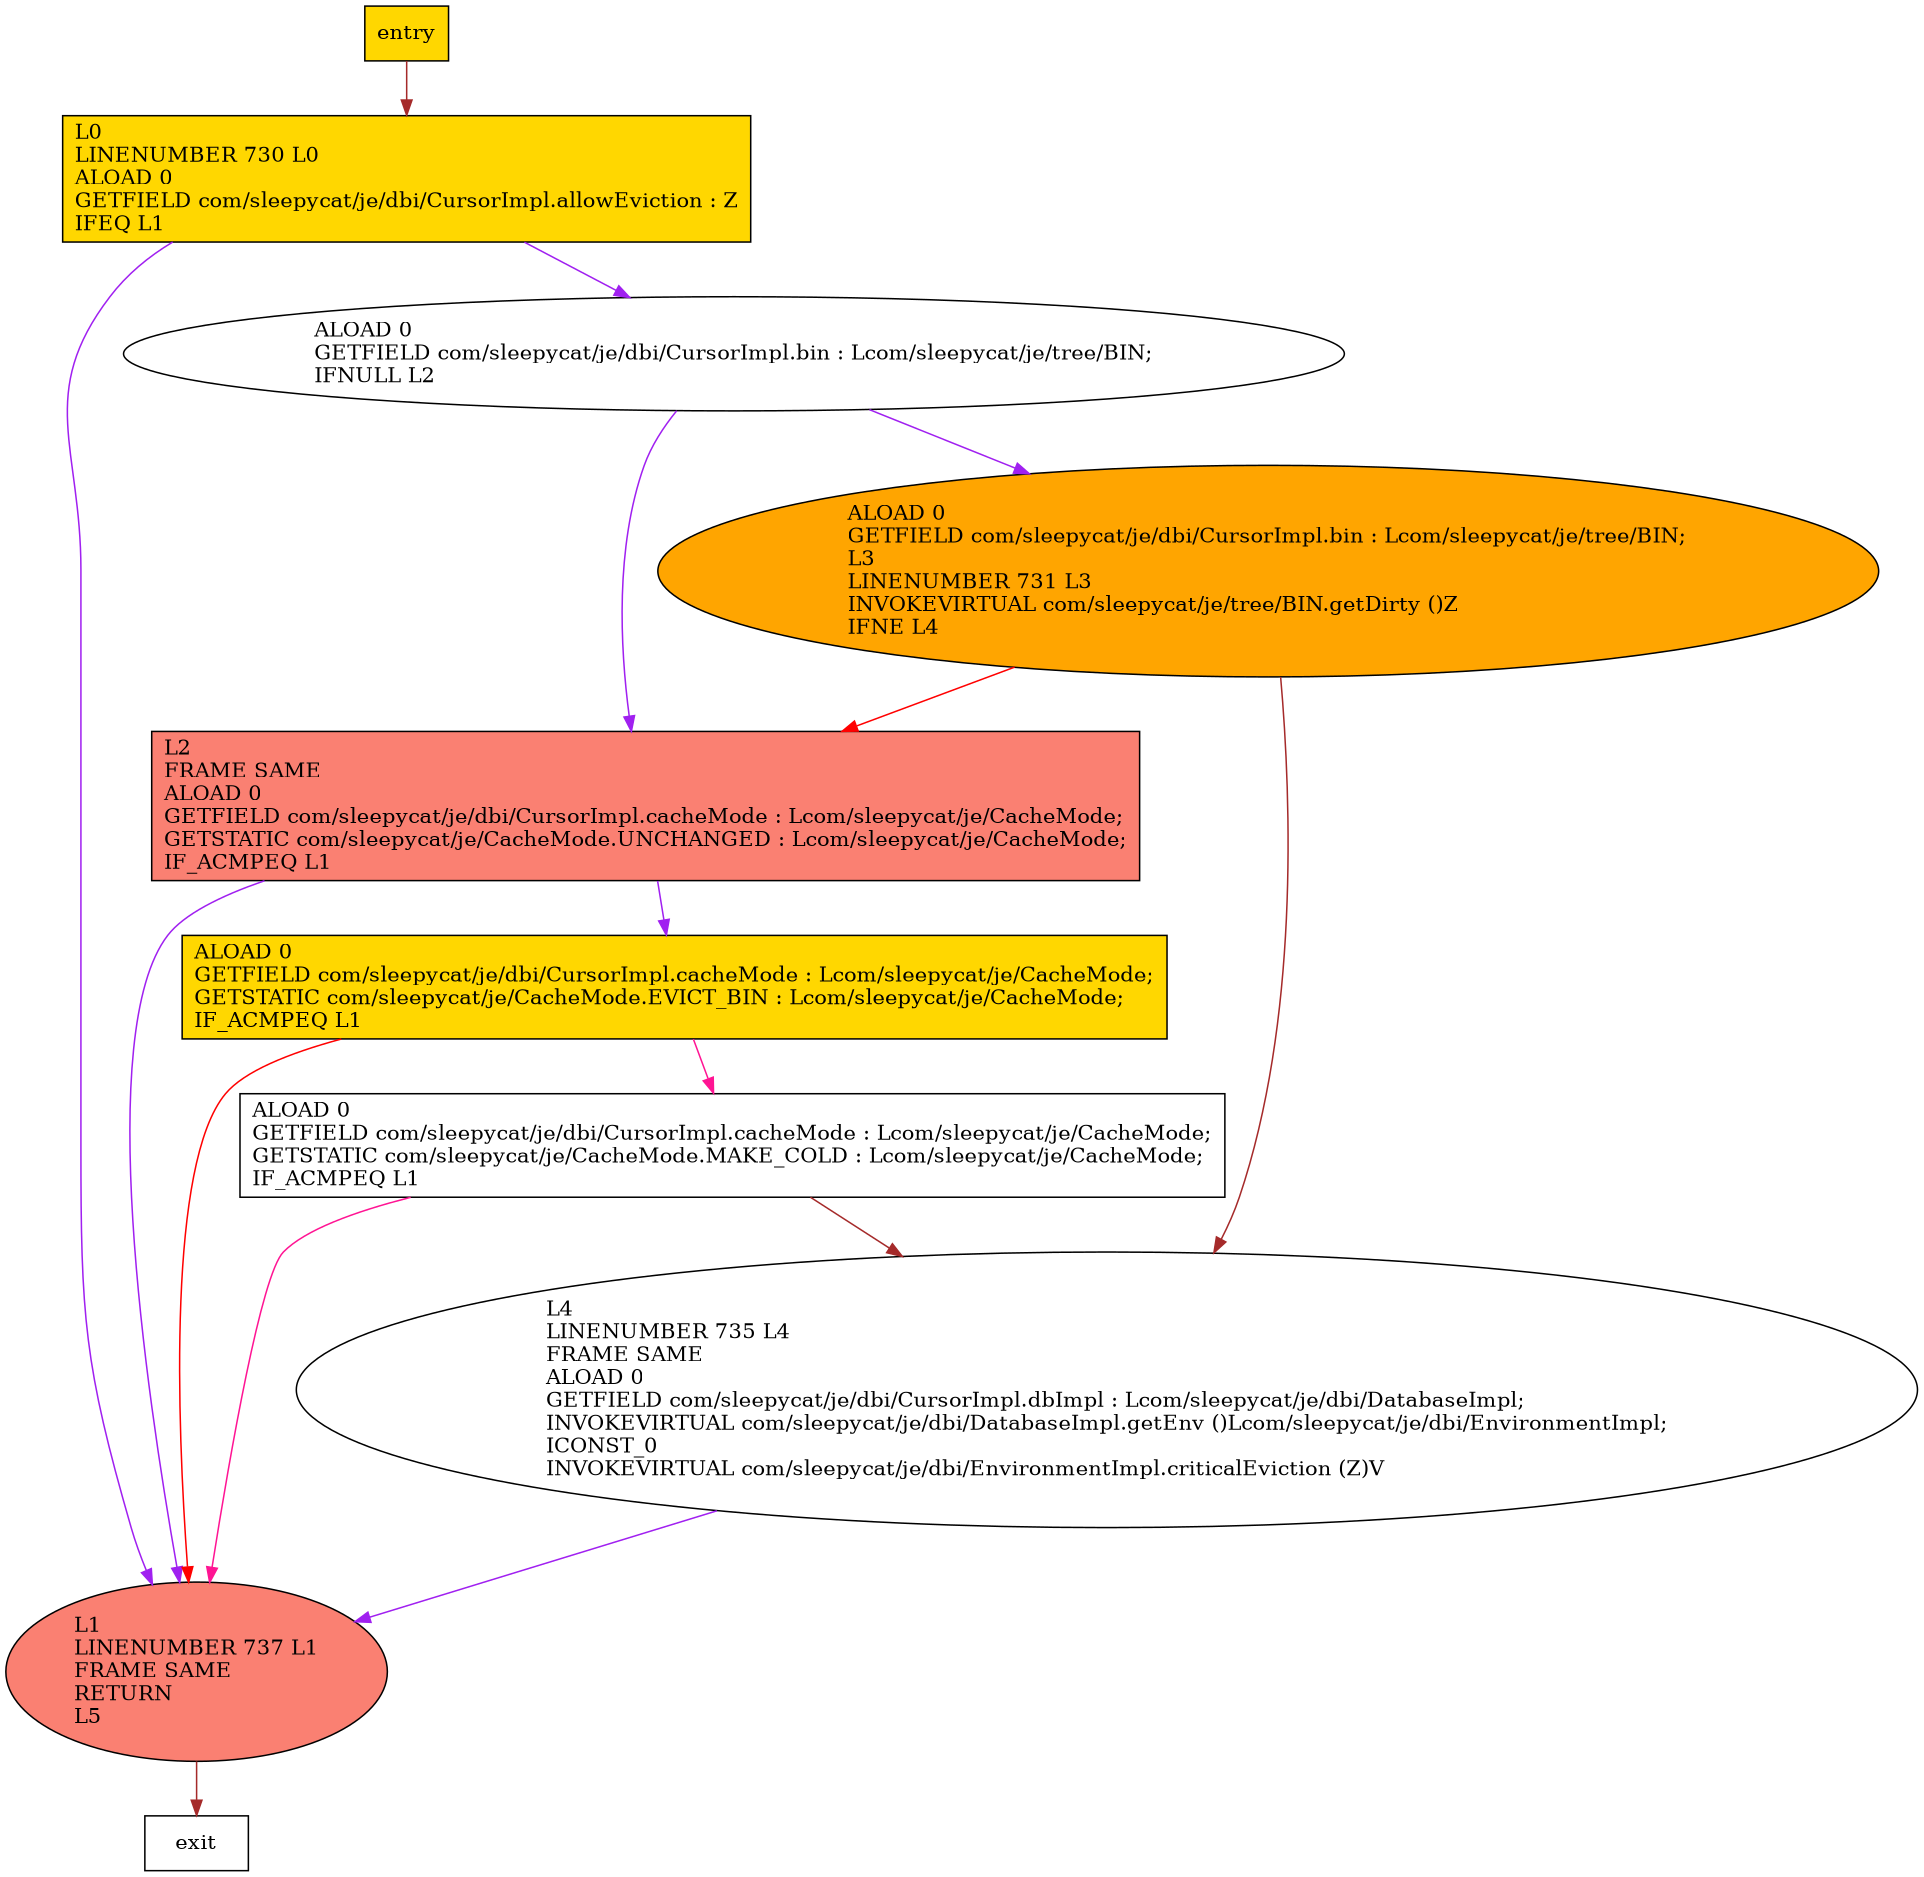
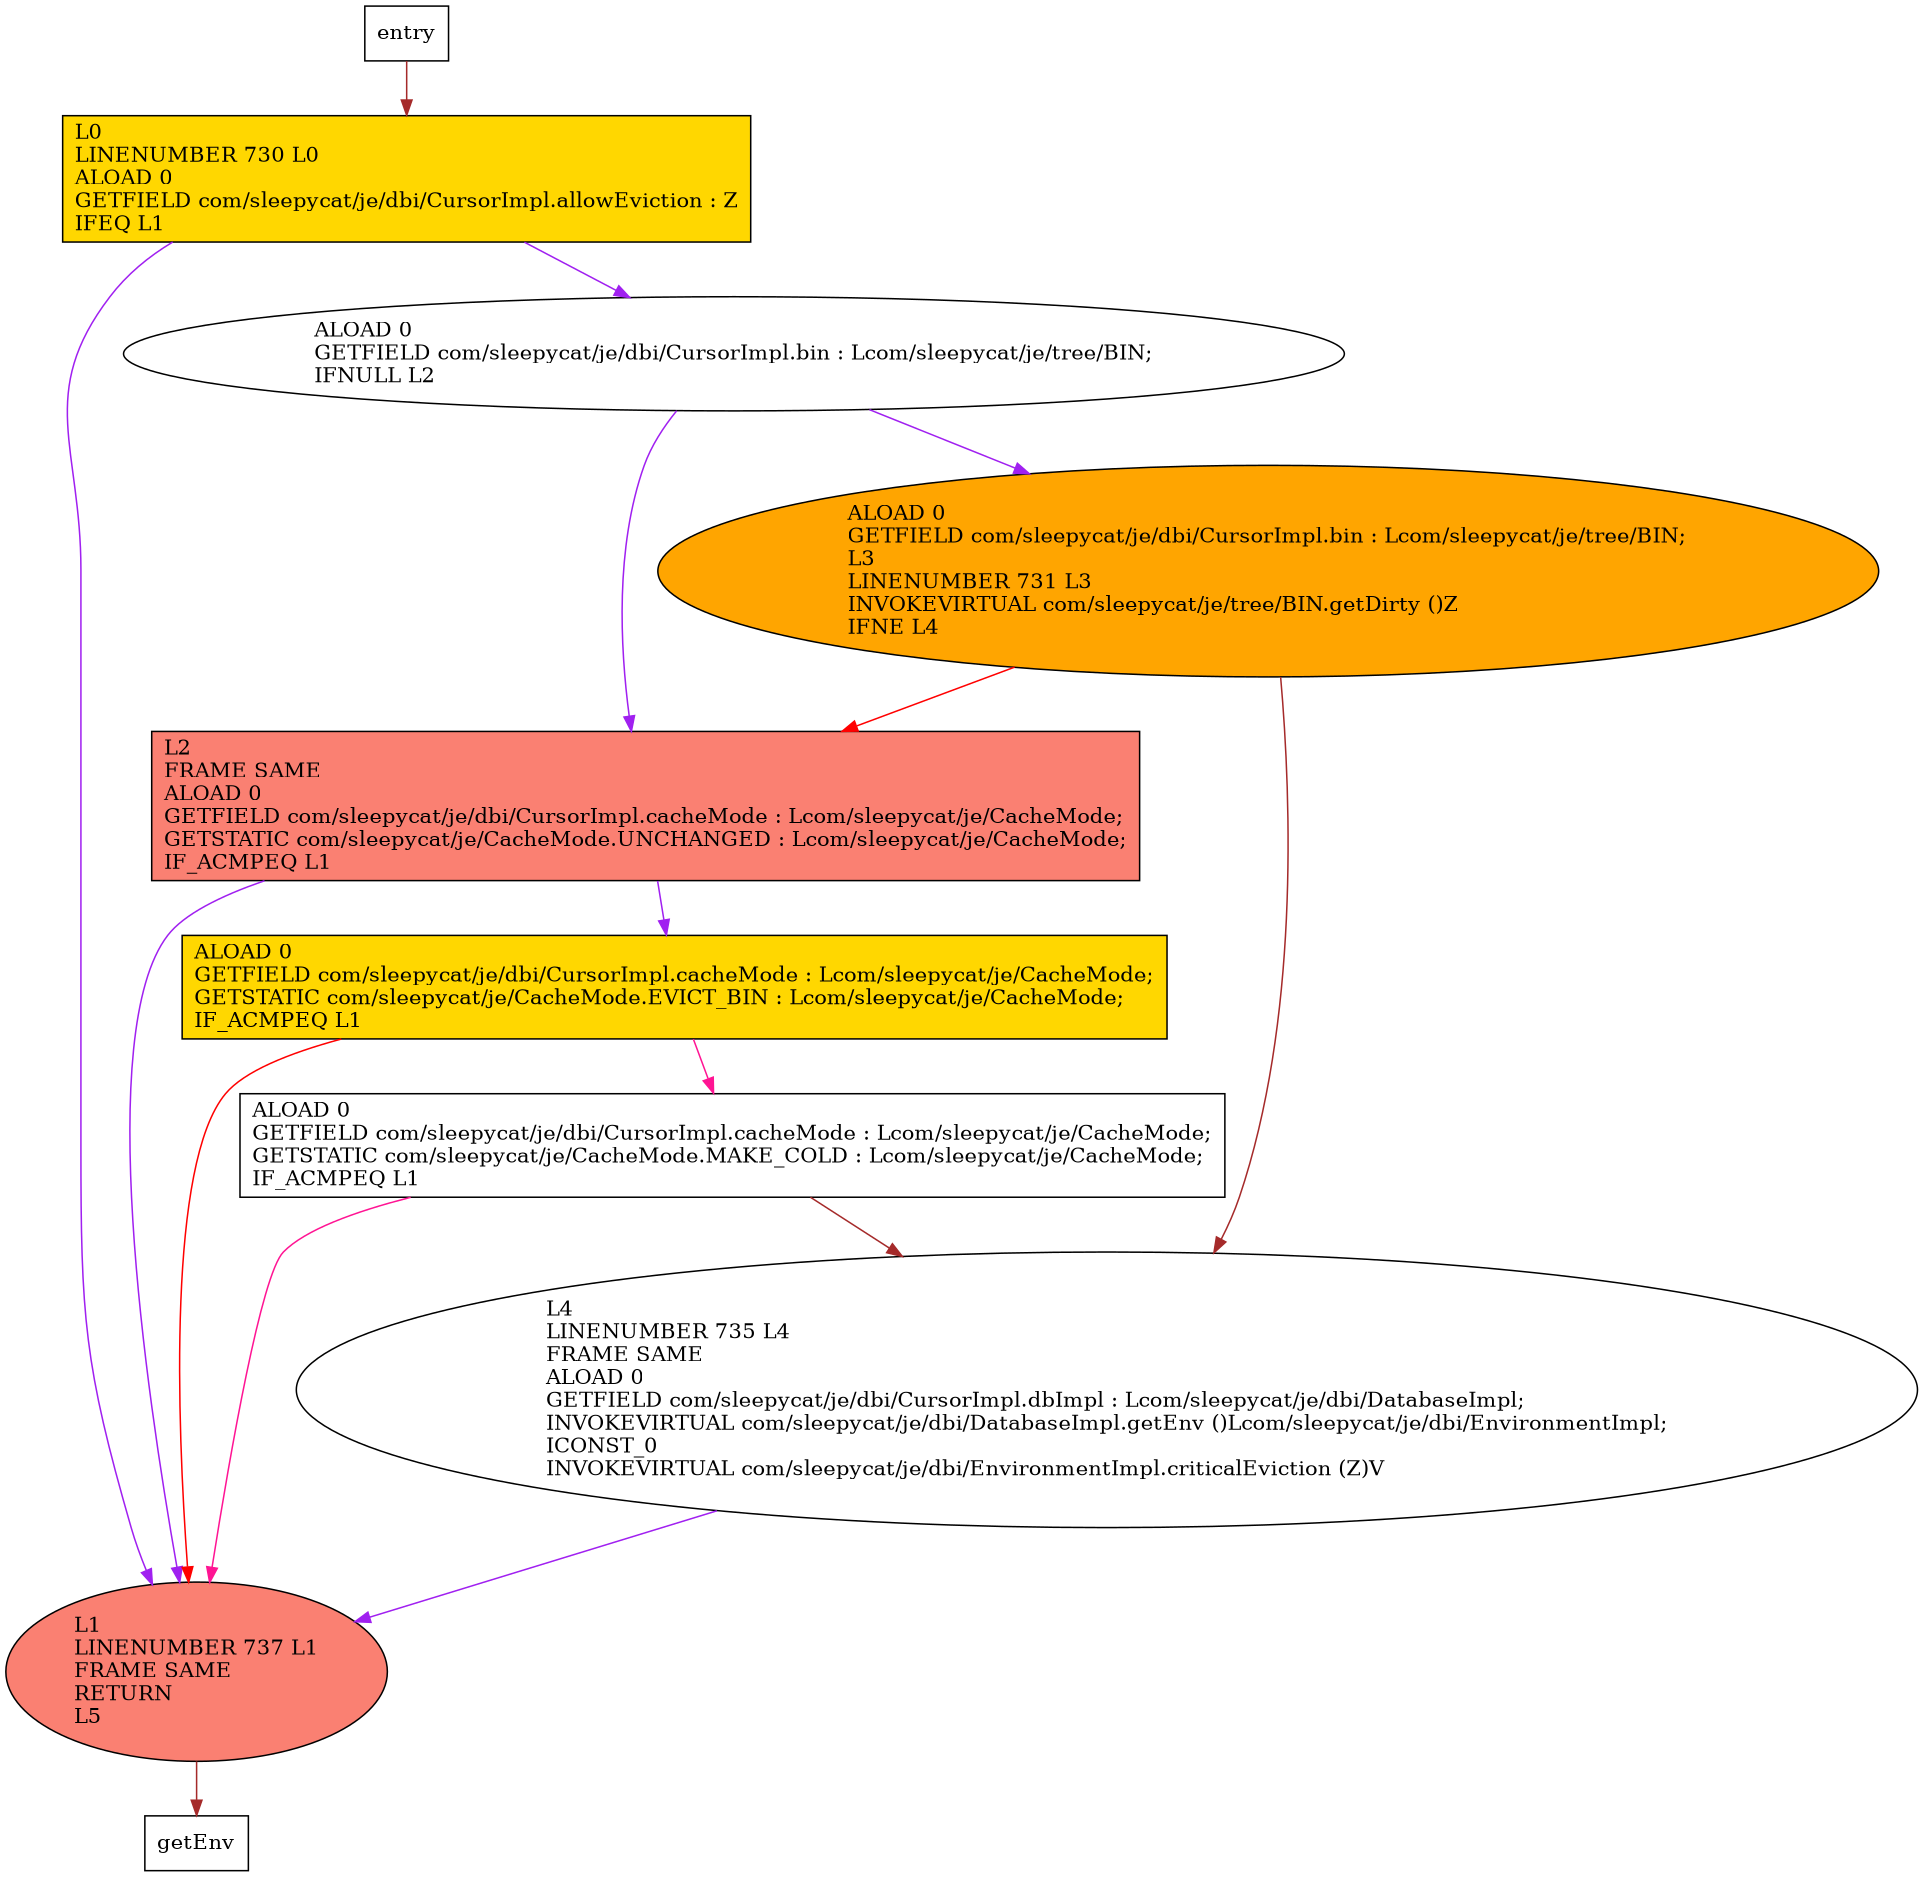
(407, 33) -> (407, 33)
(197, 1843) -> (197, 1843)
